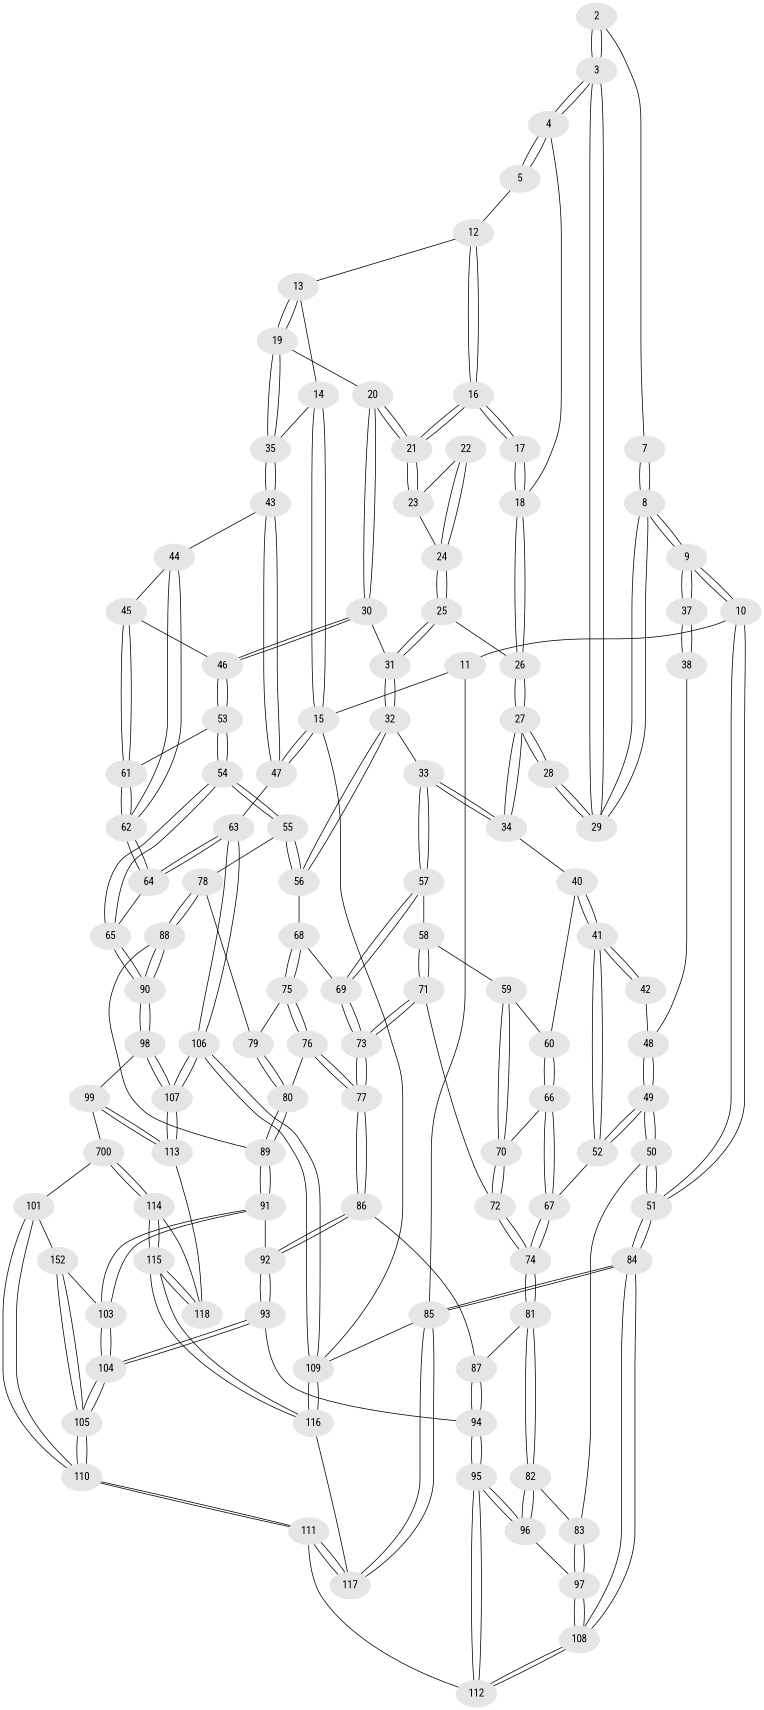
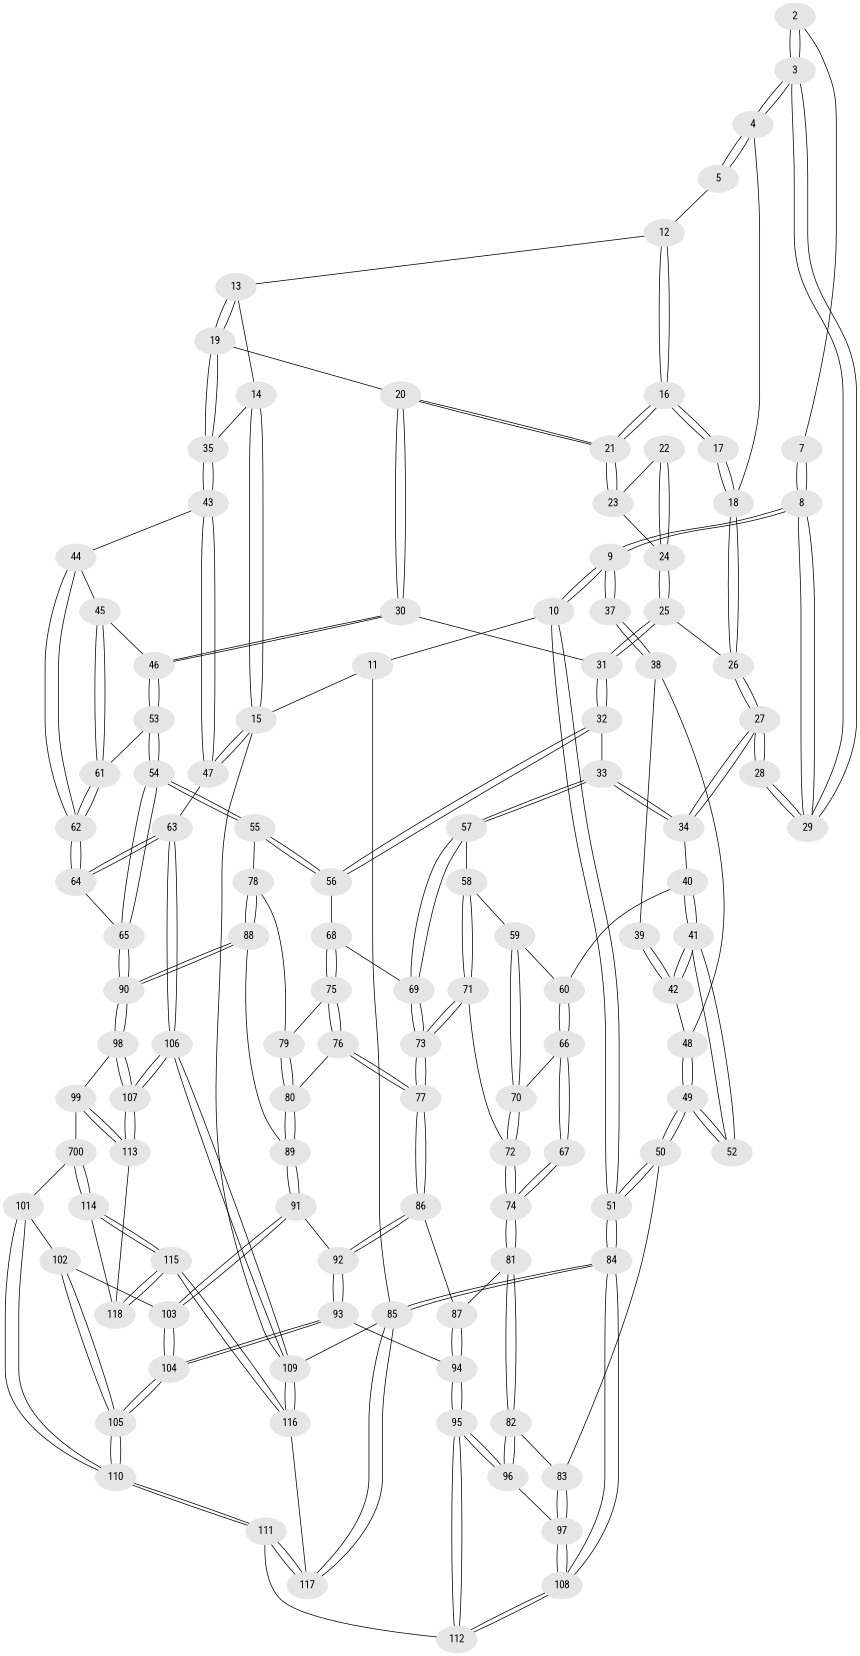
none -> (639, 936)
(573, 1180) -> none
(58, 1261) -> (60, 1261)
